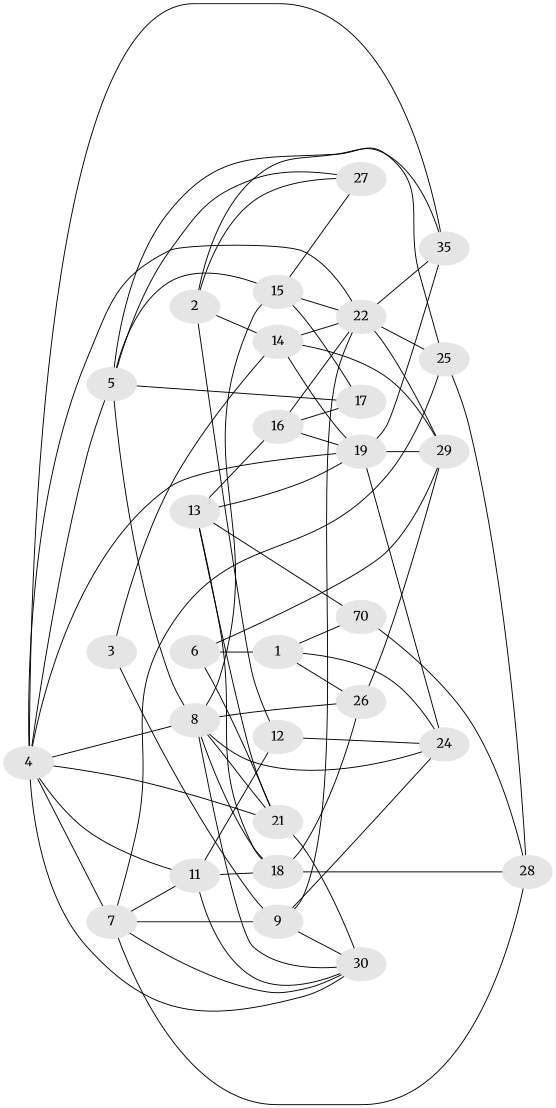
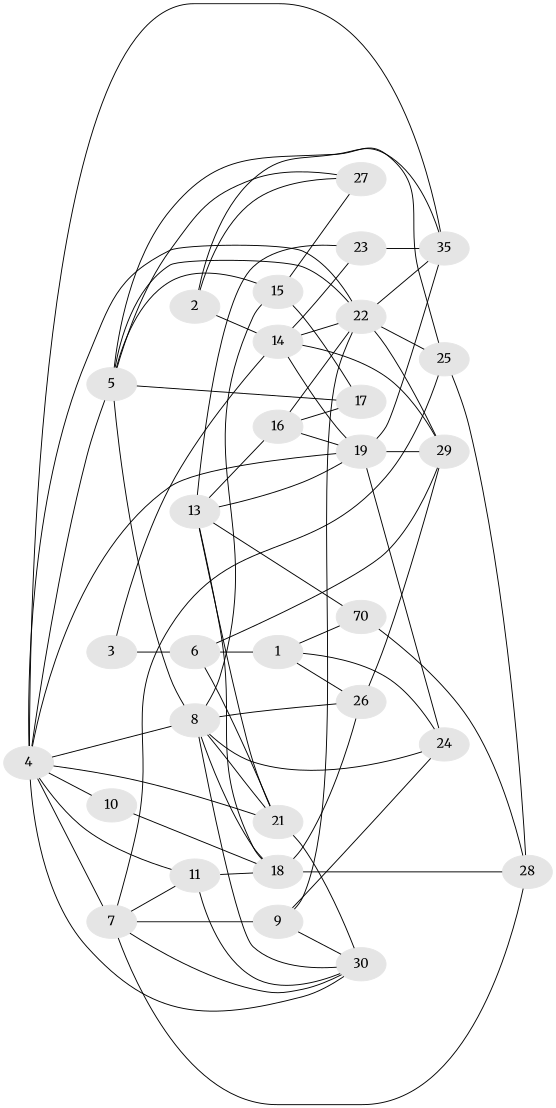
none -> (361, 248)
(320, 304) -> (198, 261)
(278, 737) -> none
(182, 786) -> (150, 652)
none -> (112, 805)
